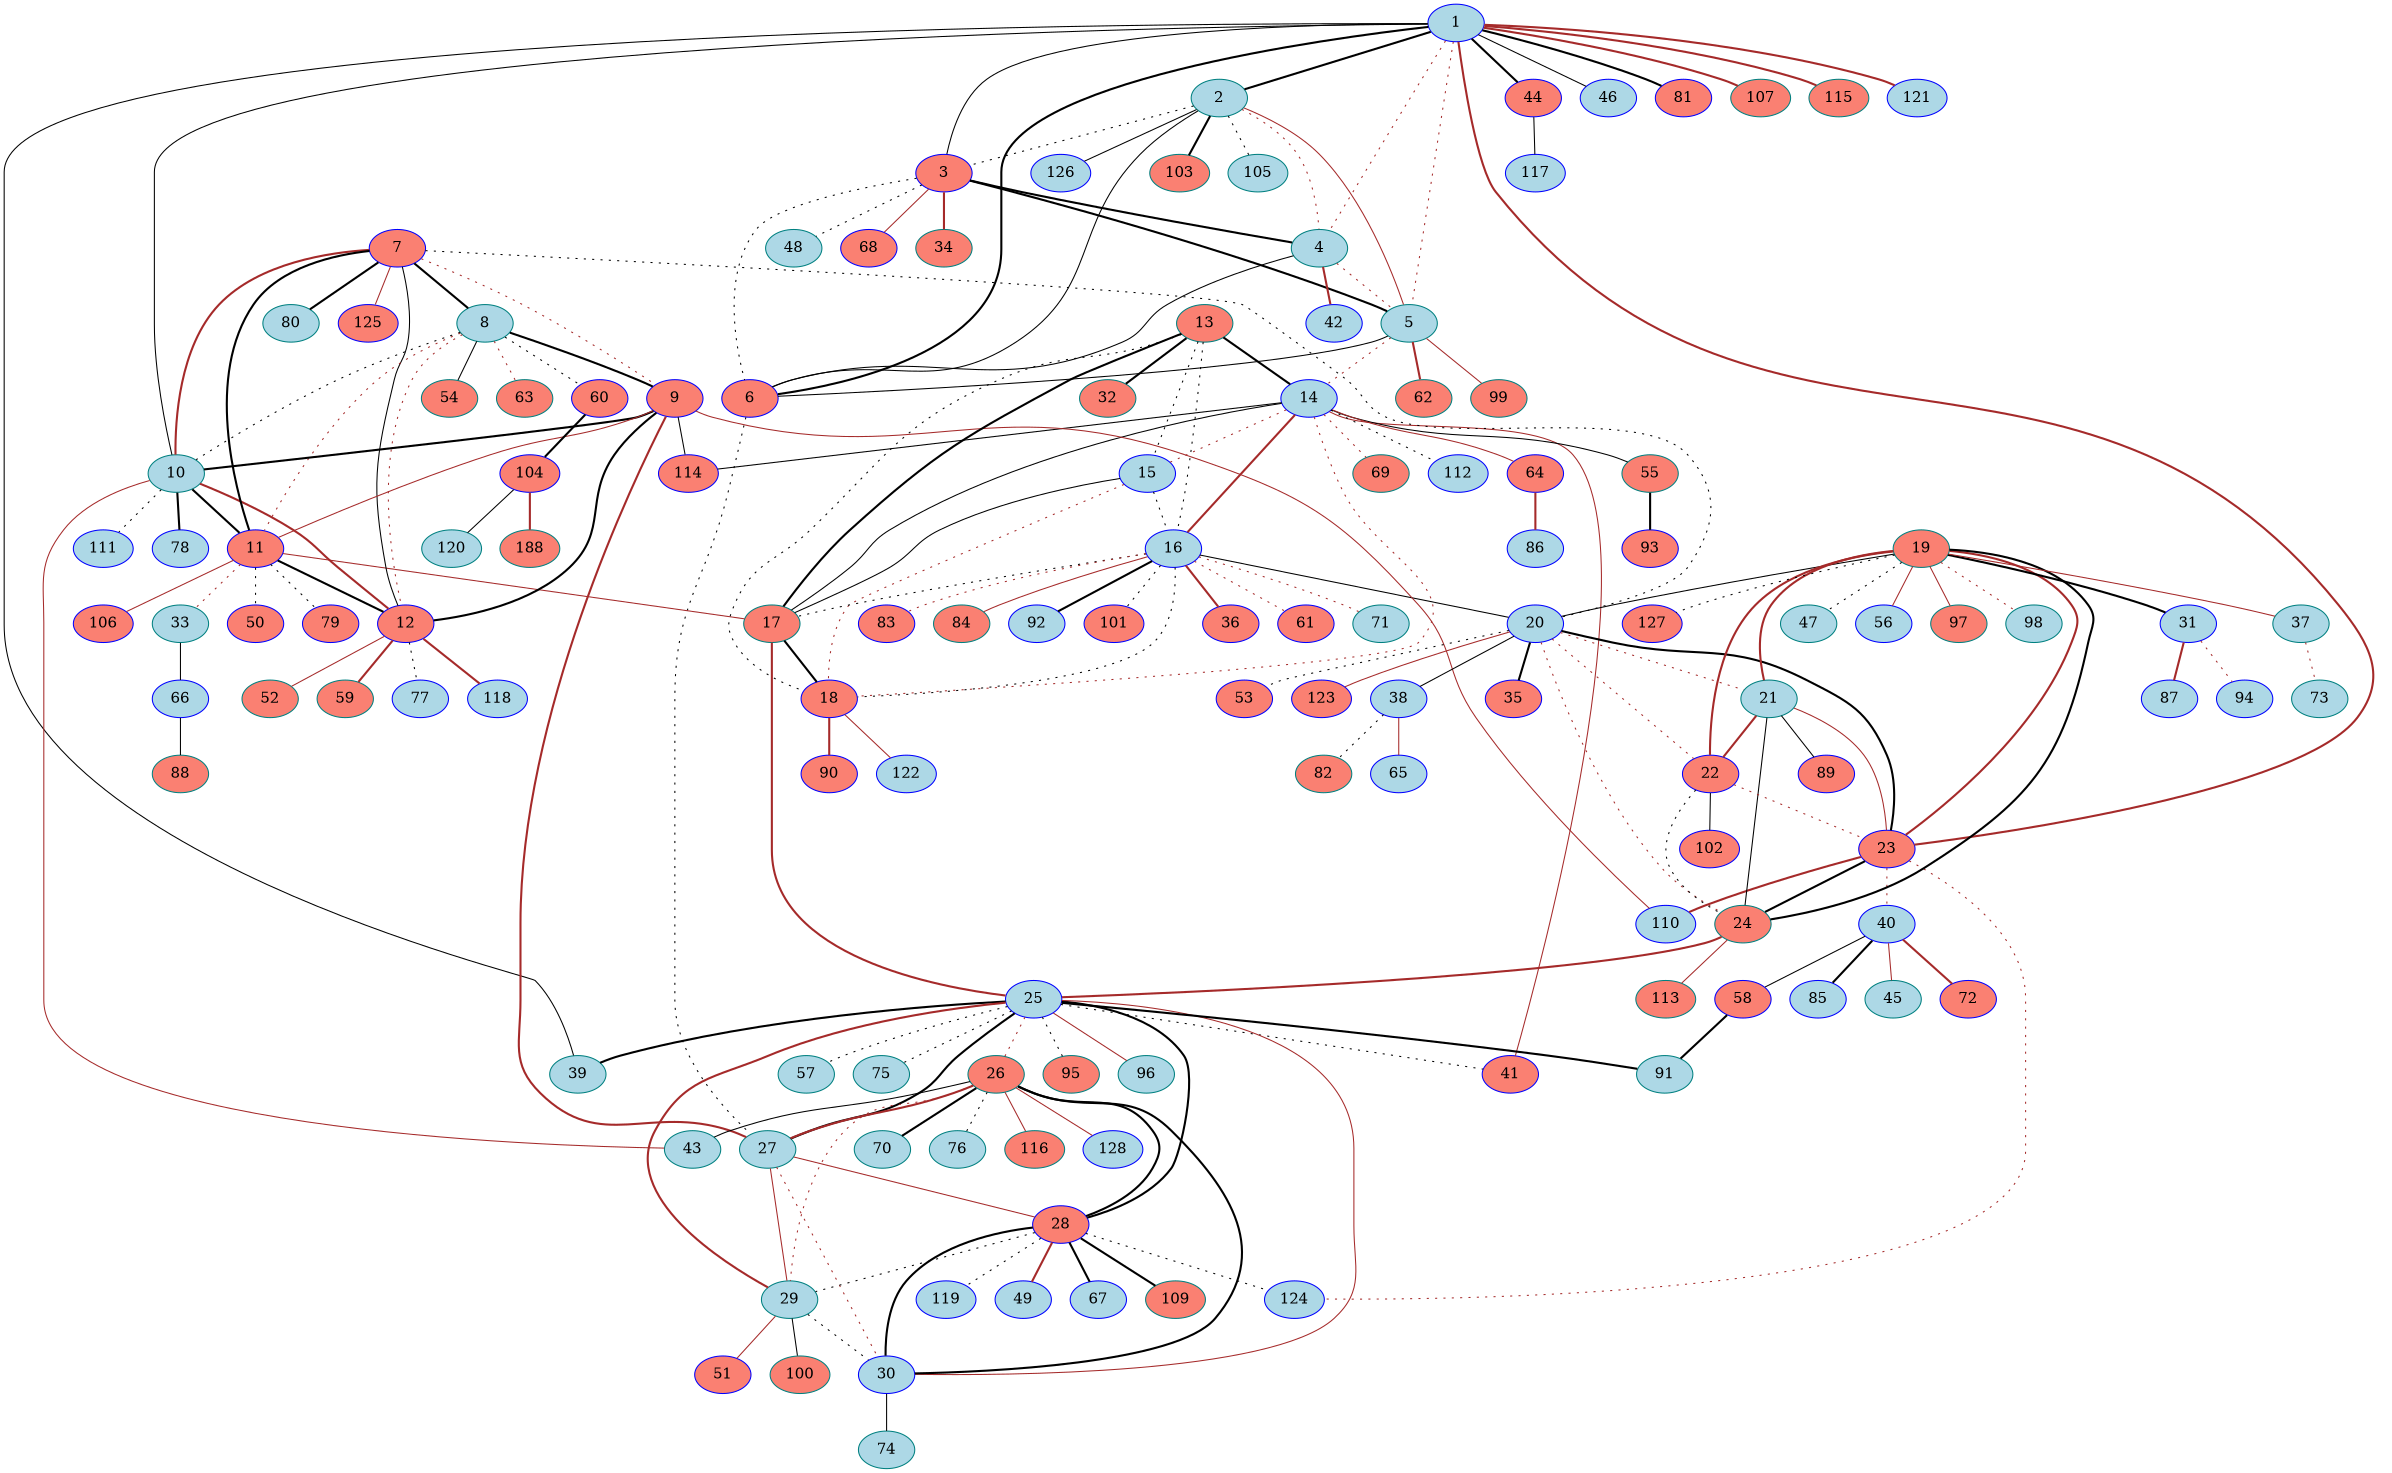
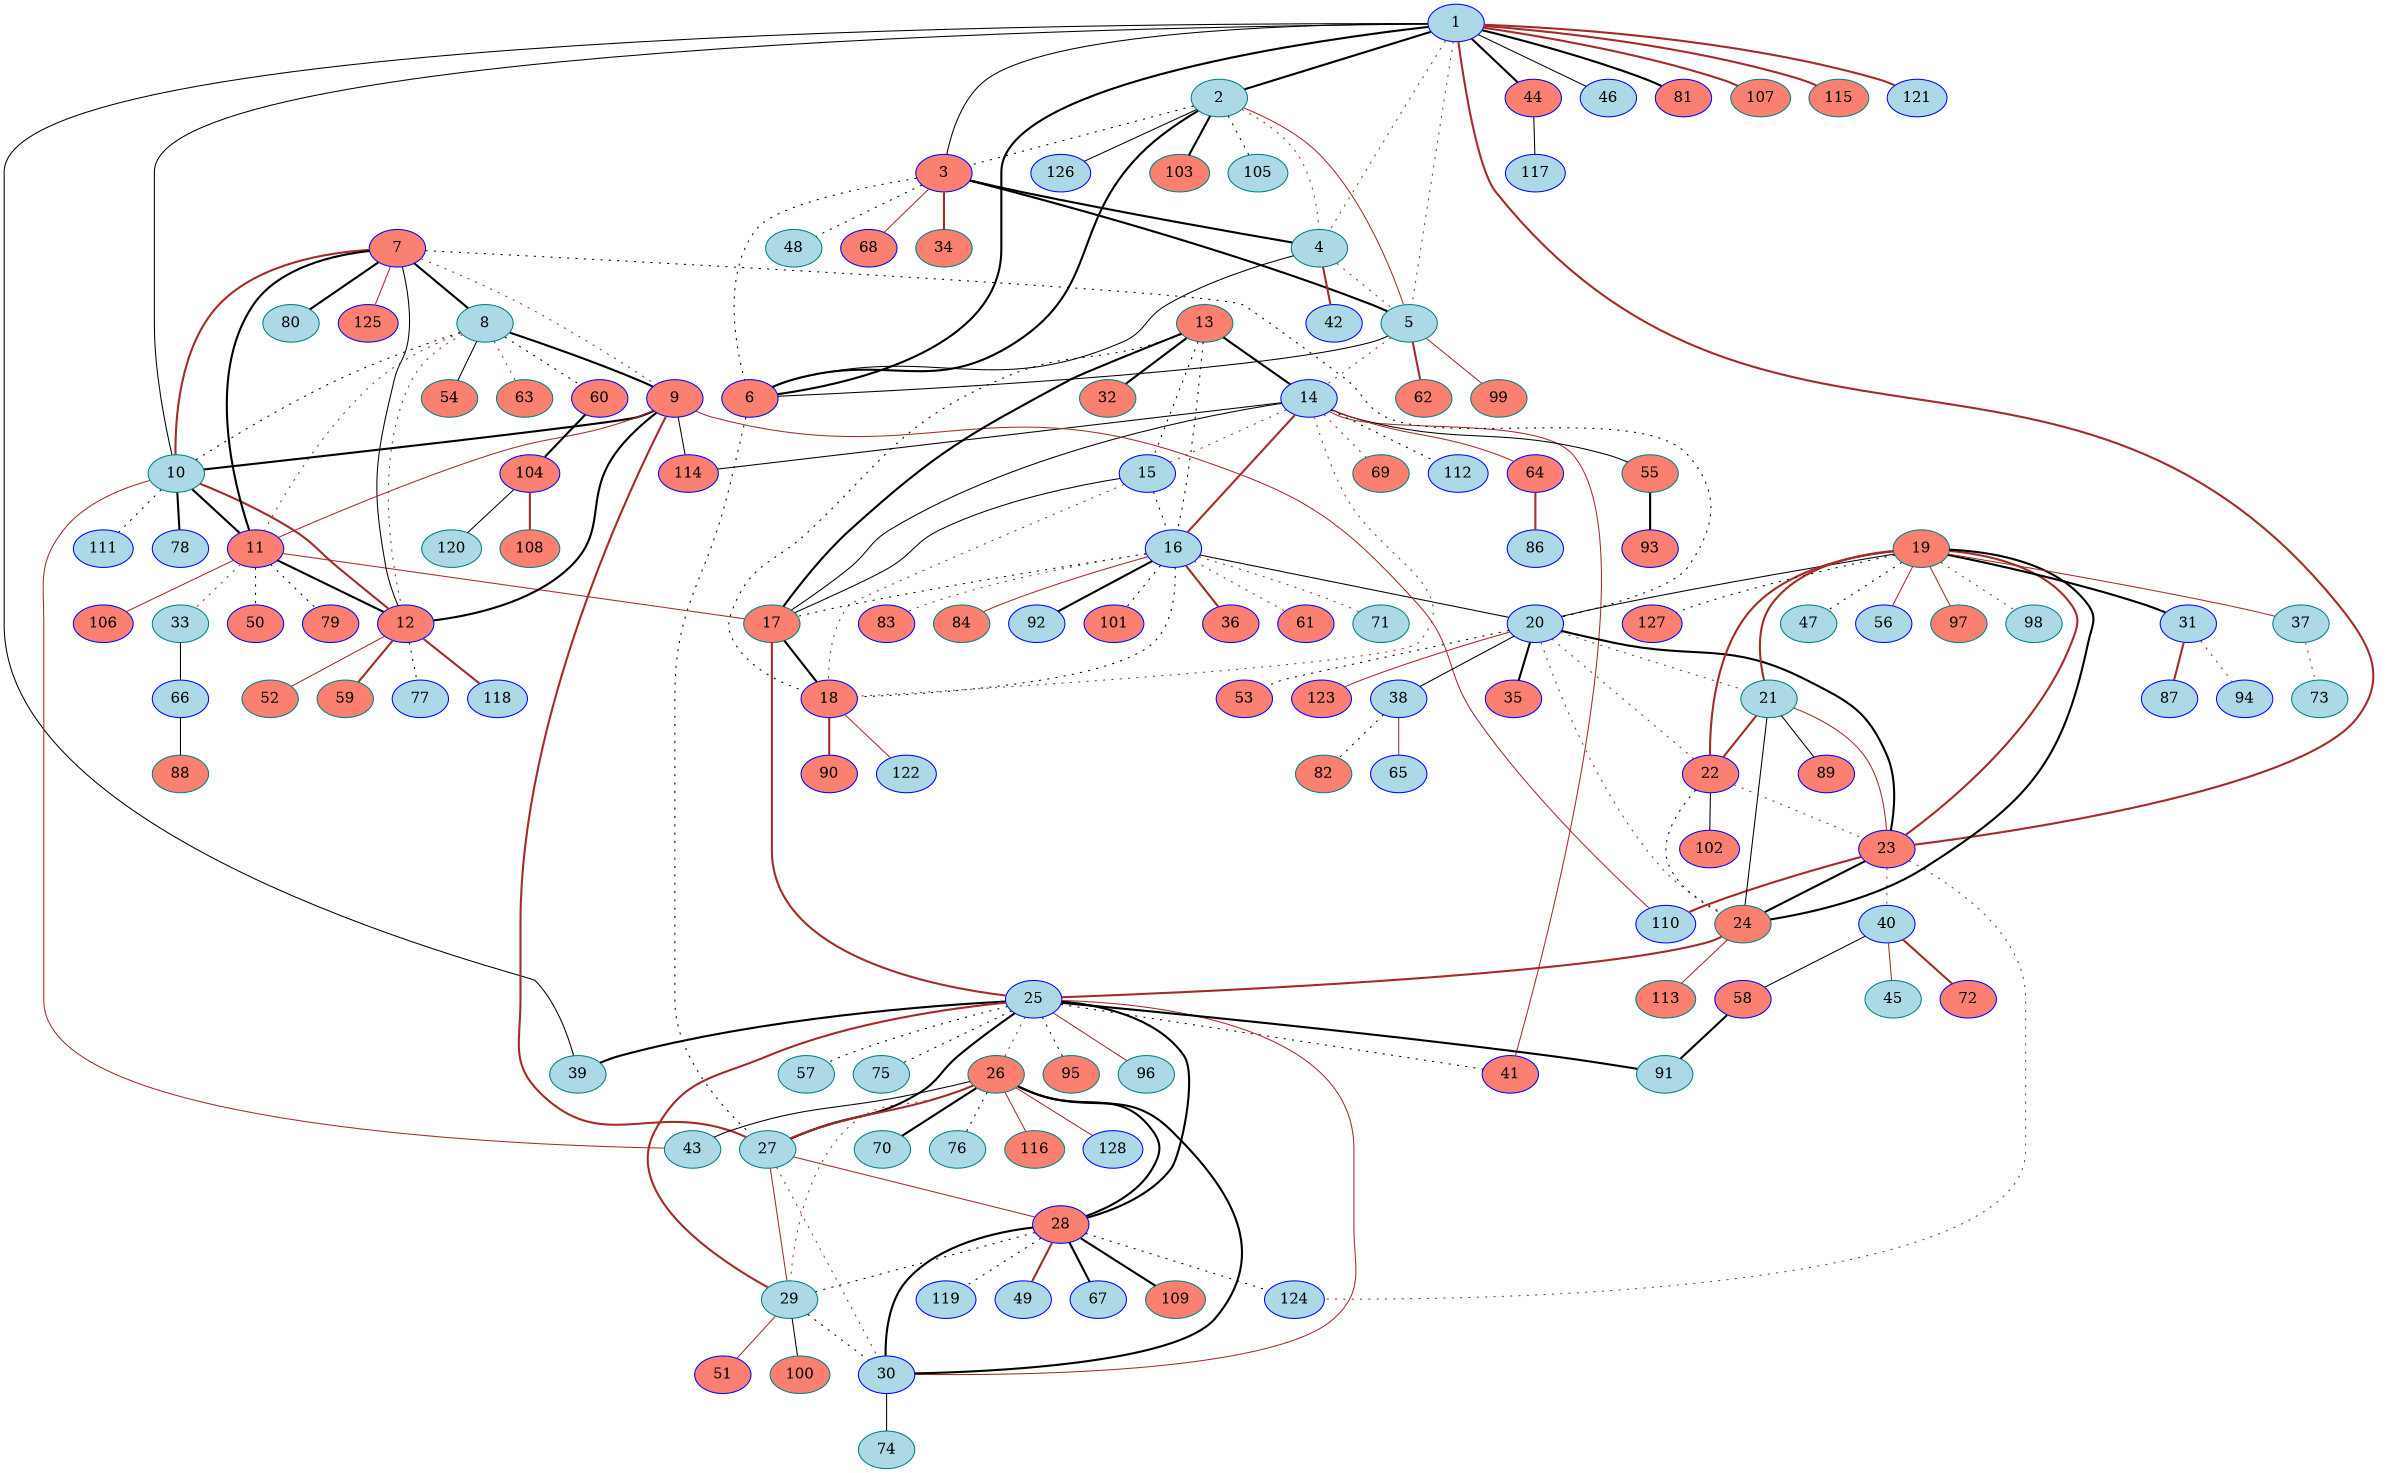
(1036, 327) -> (1036, 327)
(530, 549) -> (530, 549)
(1818, 999) -> none
